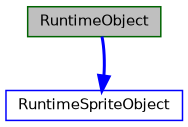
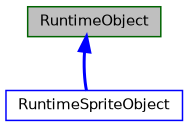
(104, 56) -> (84, 71)
